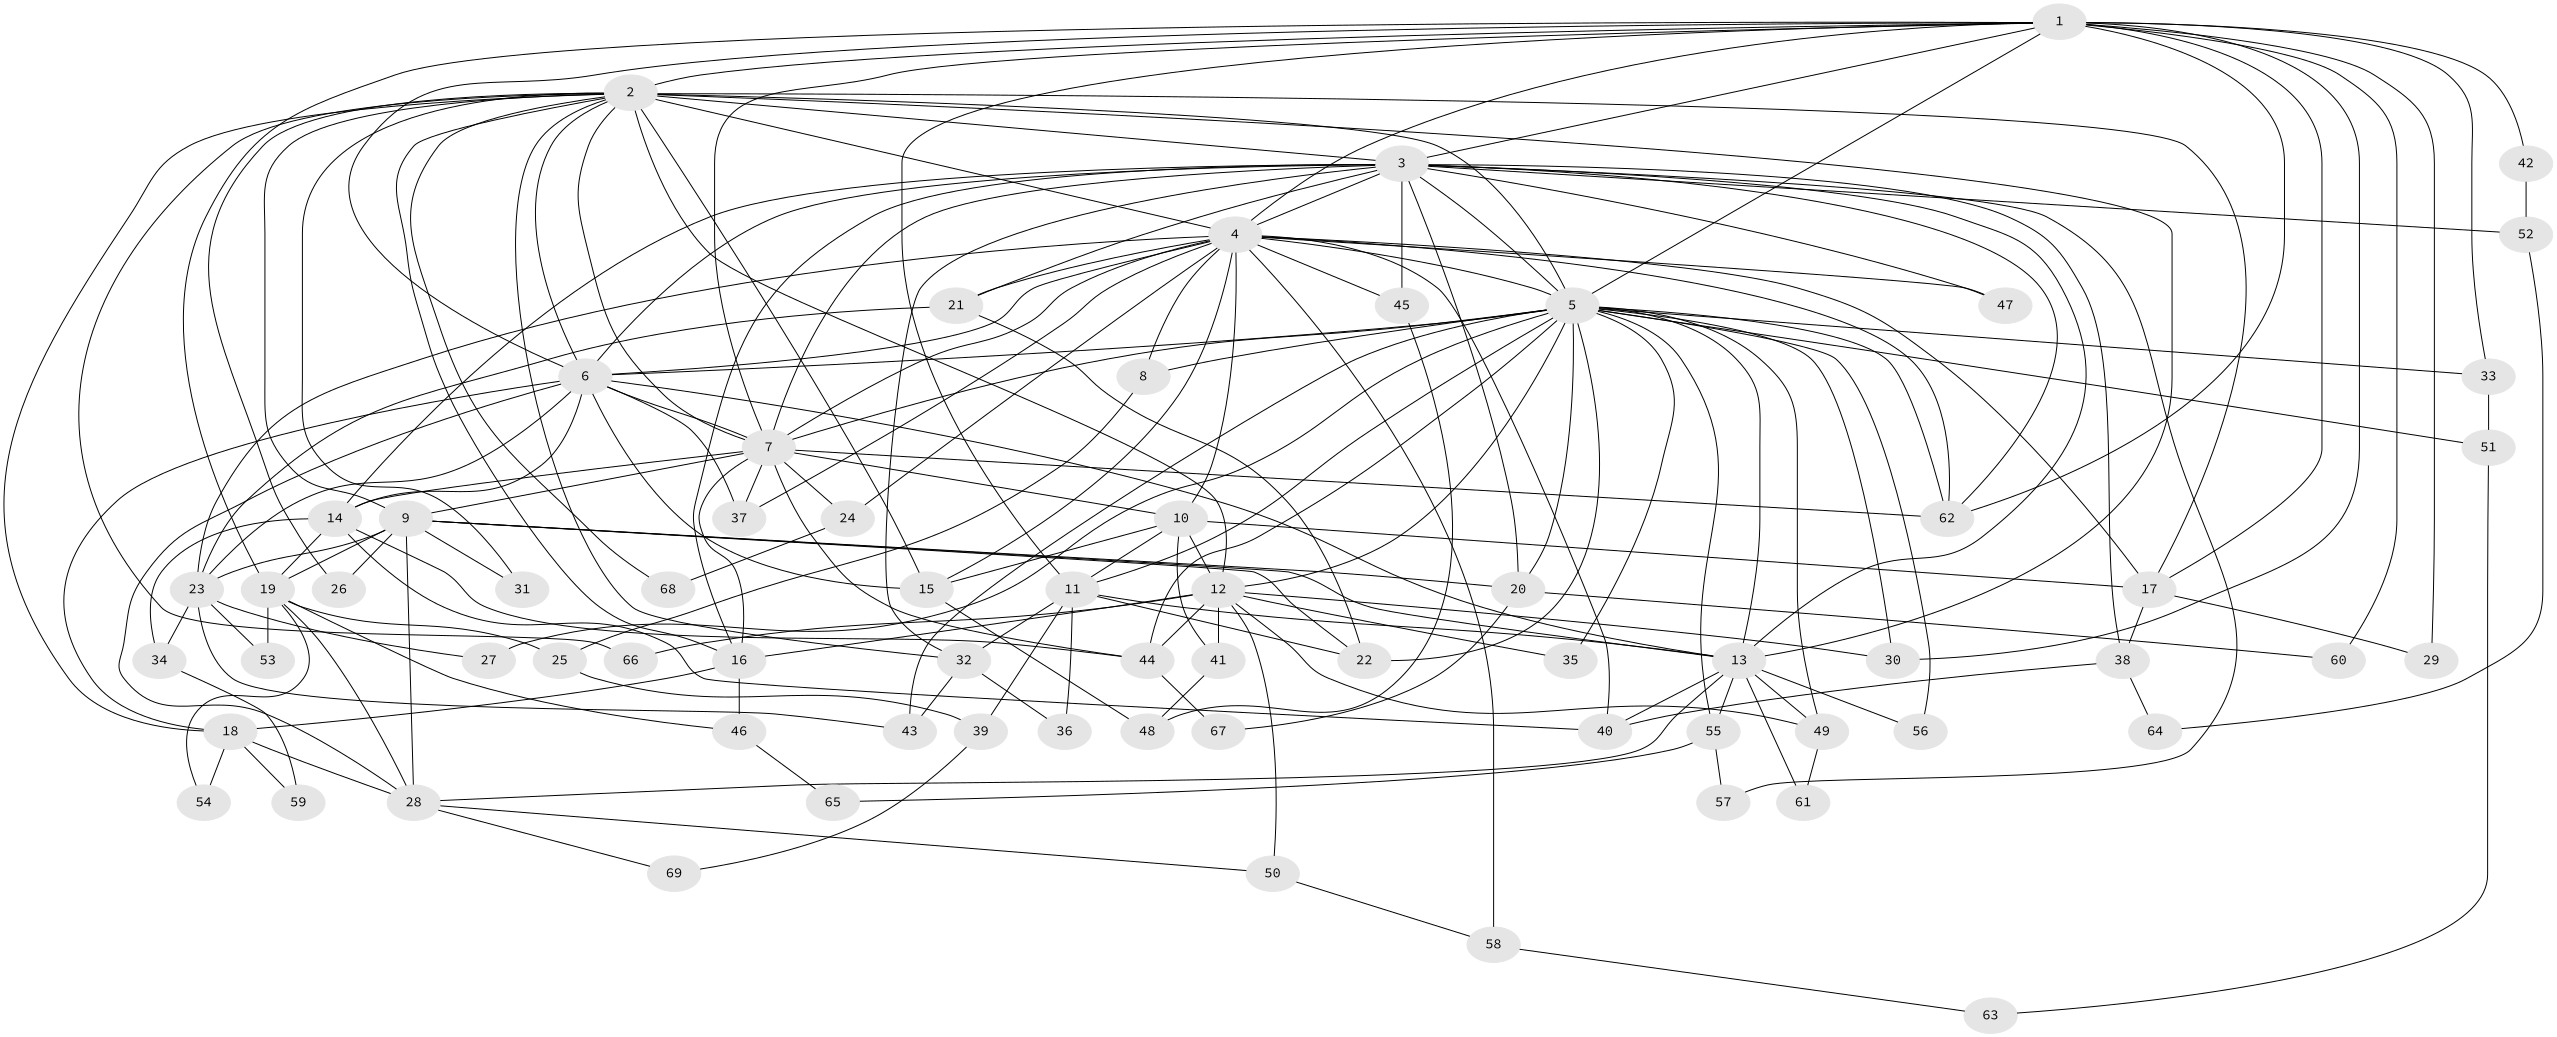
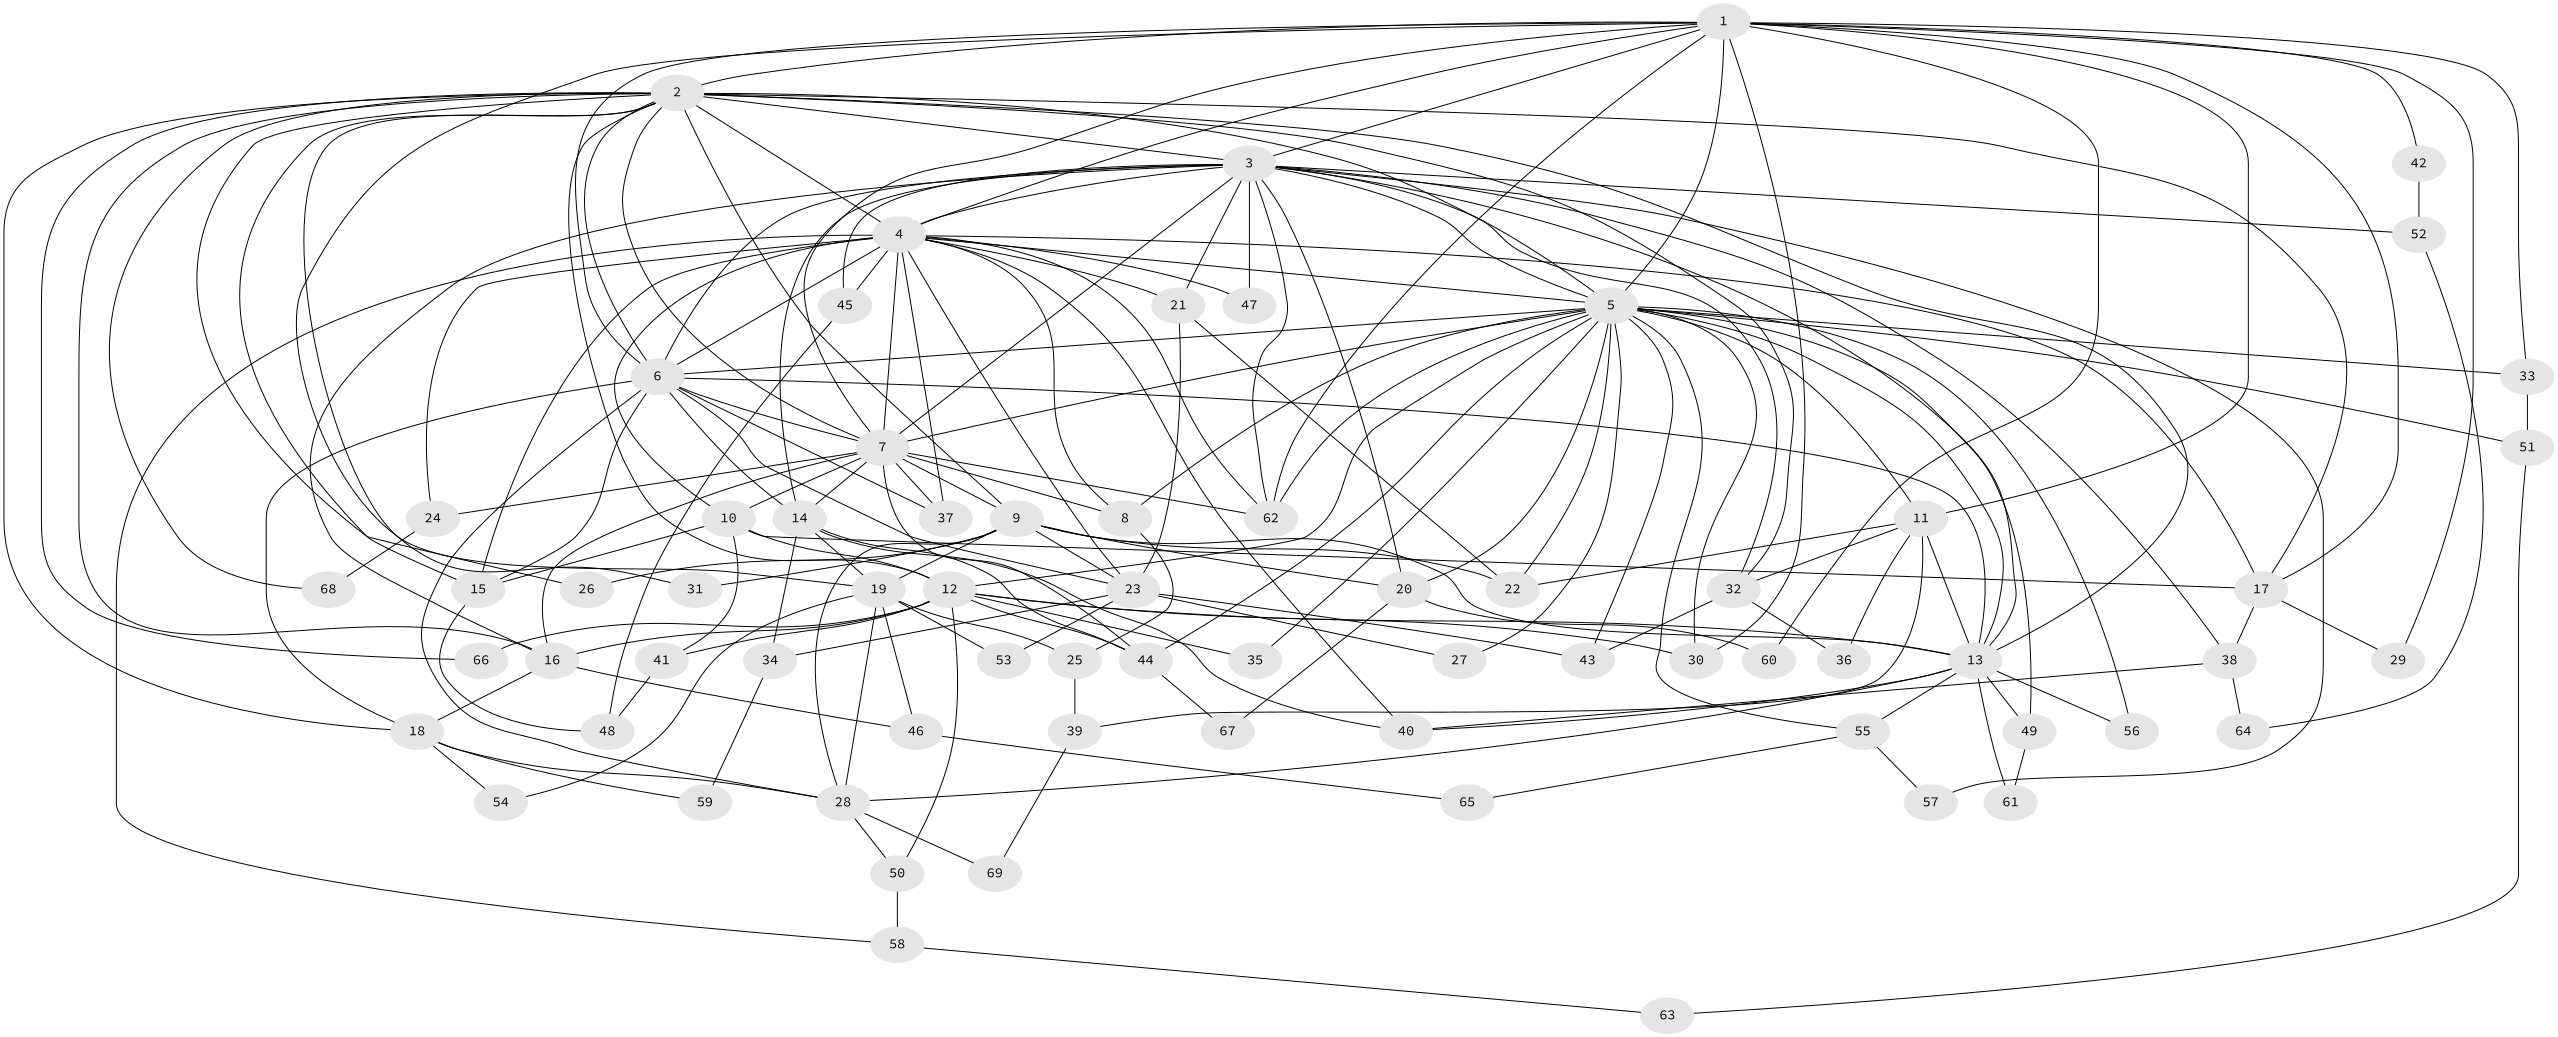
none -> (1004, 483)
(1127, 554) -> none
(1502, 713) -> (1707, 628)
